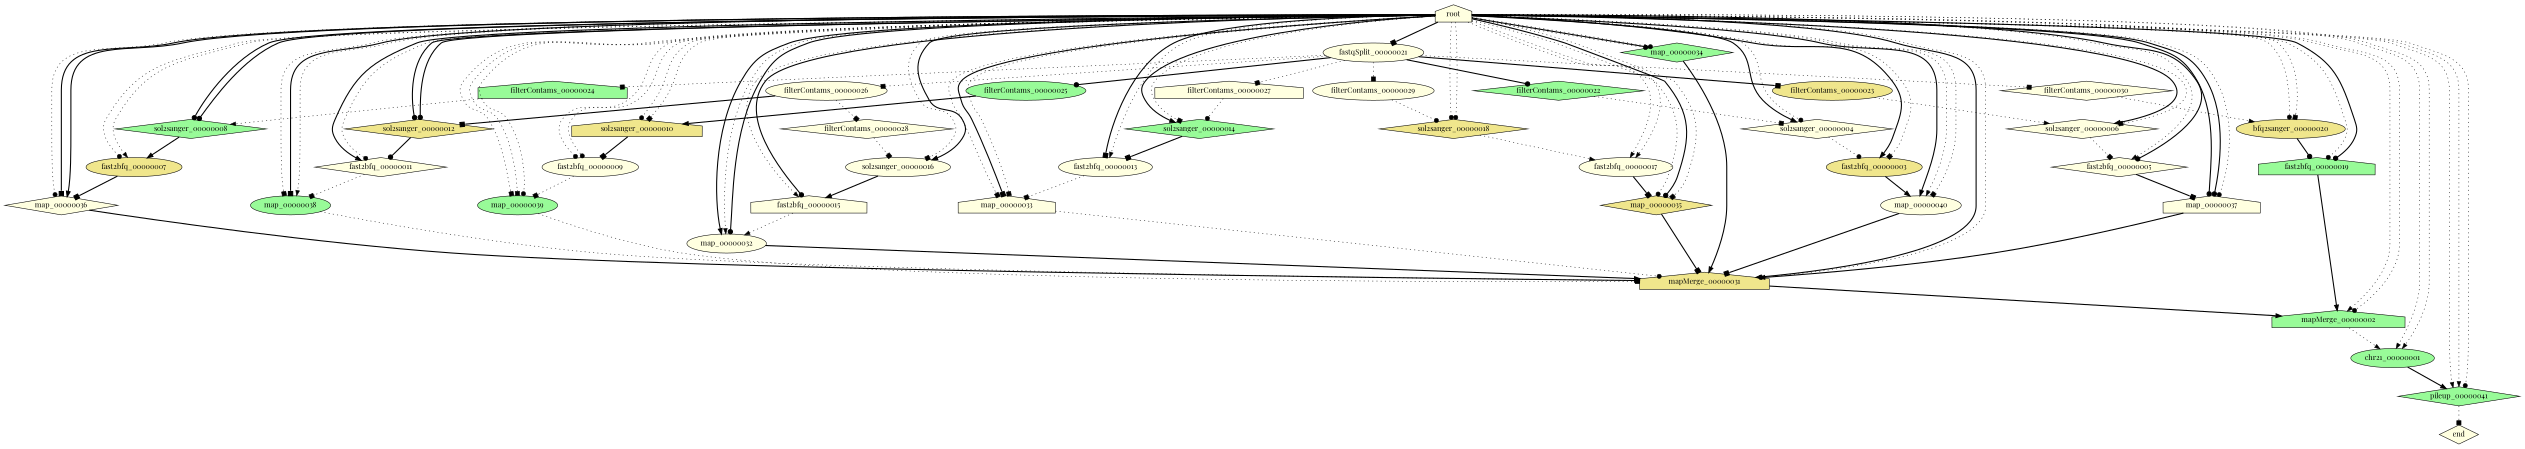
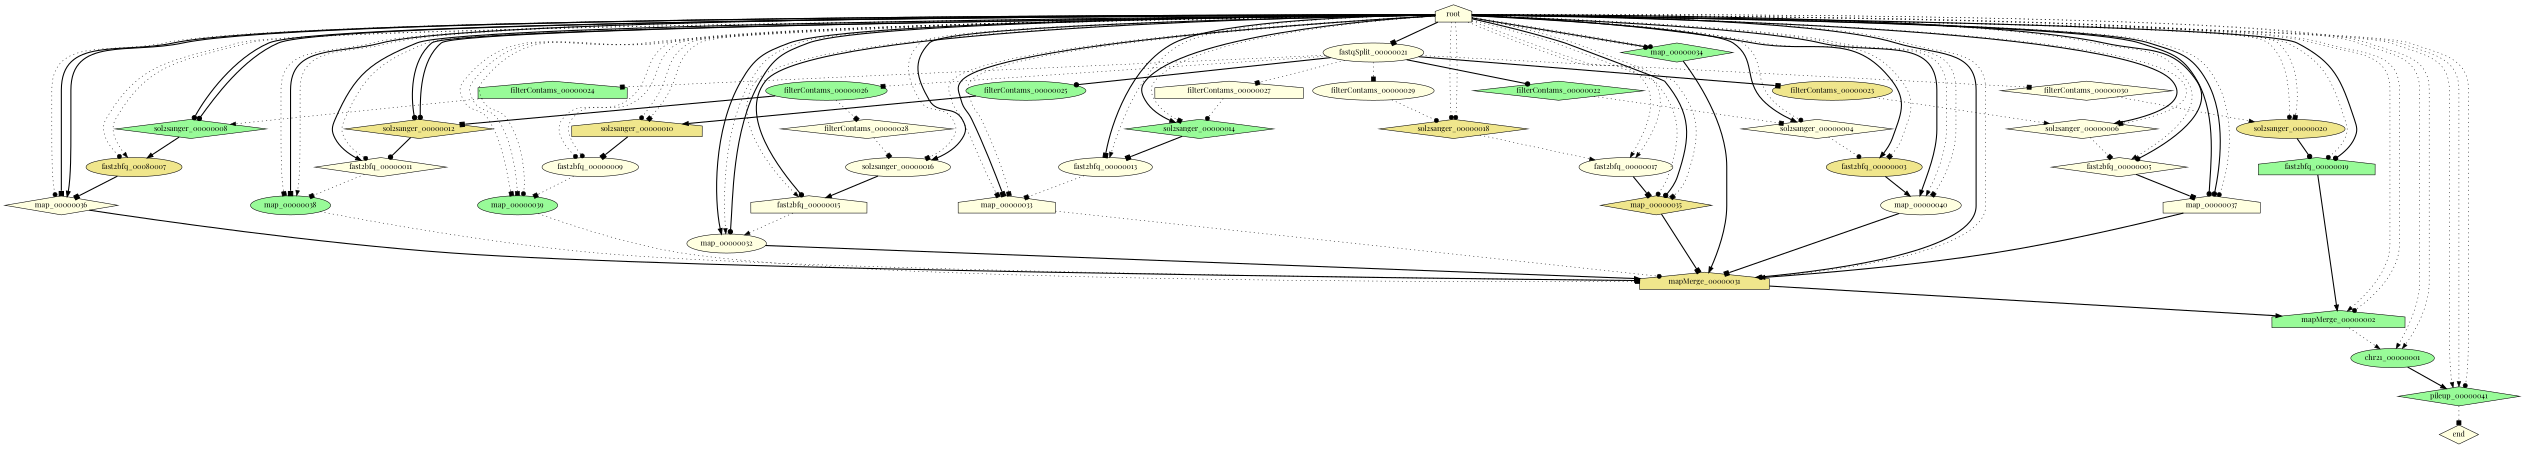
(826, 91) -> (826, 91)
(2291, 129) -> (2291, 129)
(134, 167) -> (134, 167)
